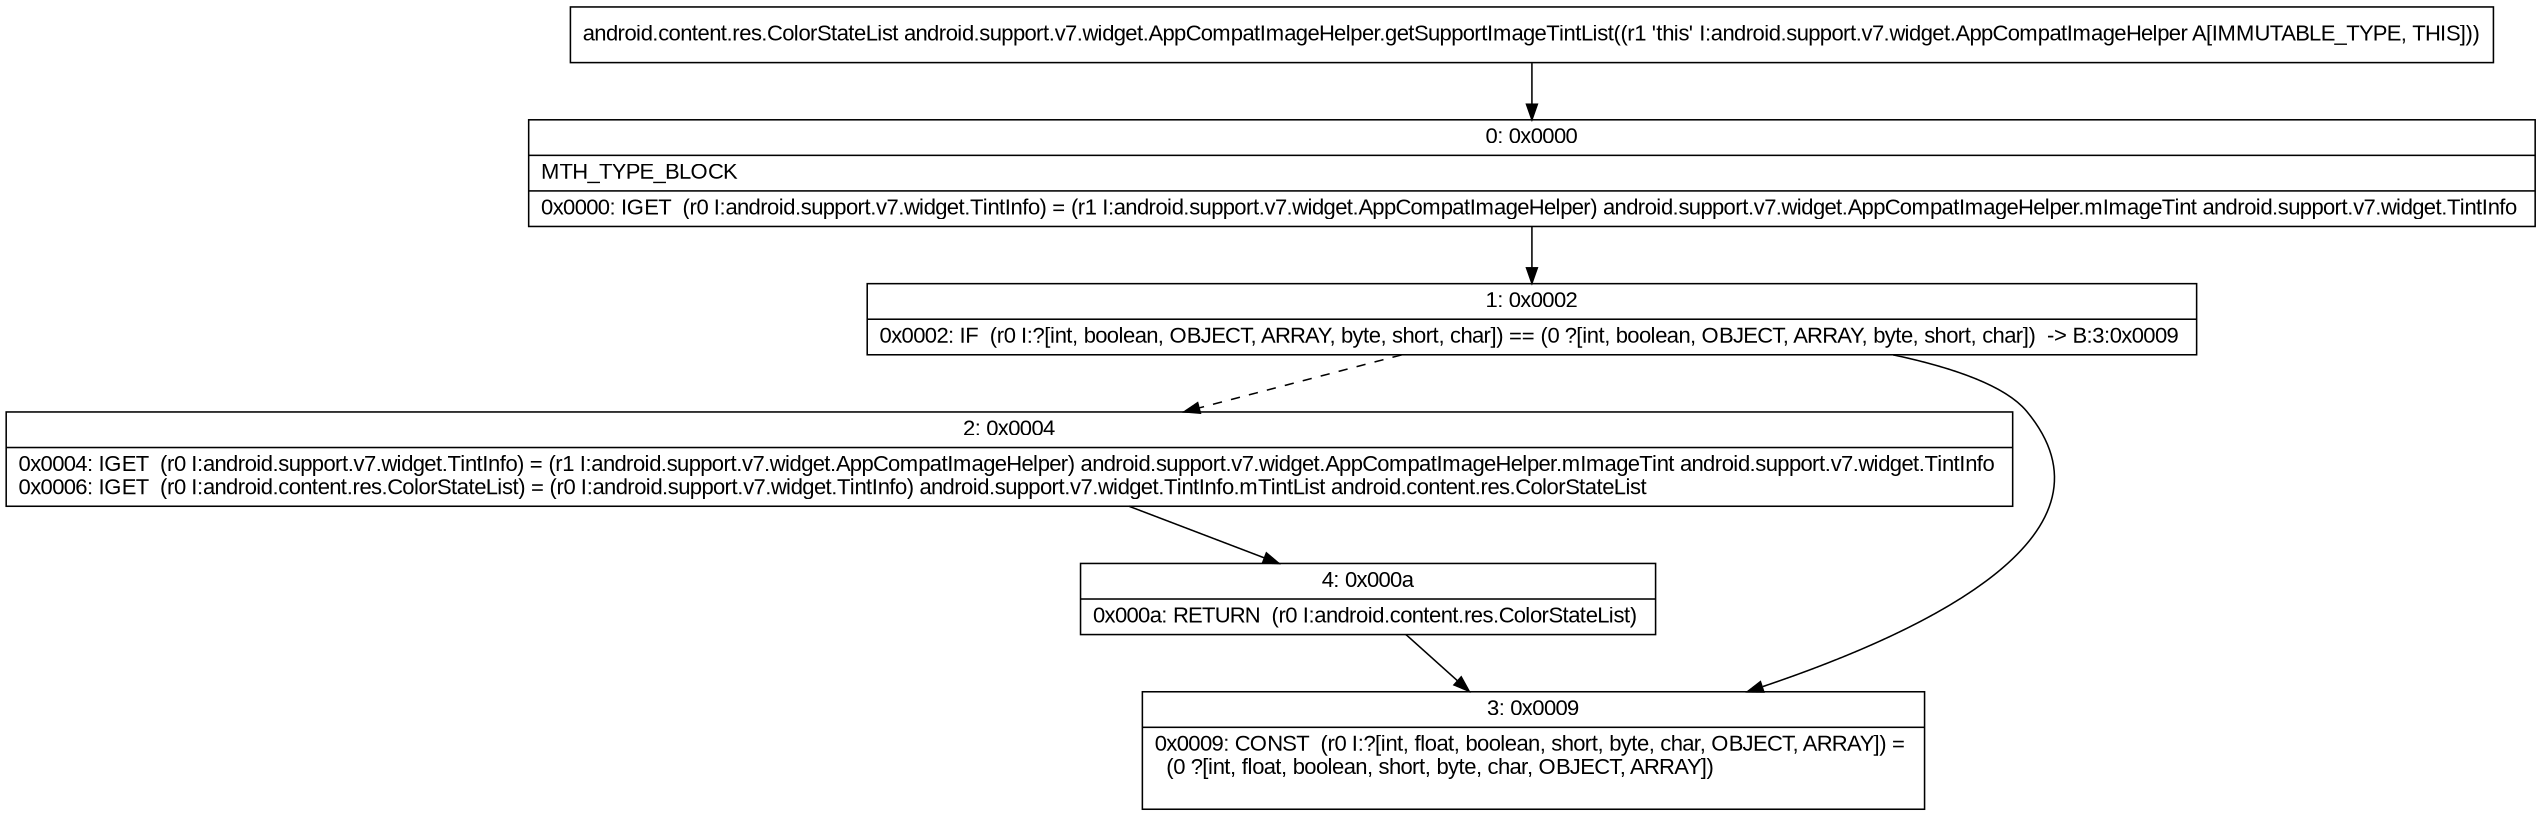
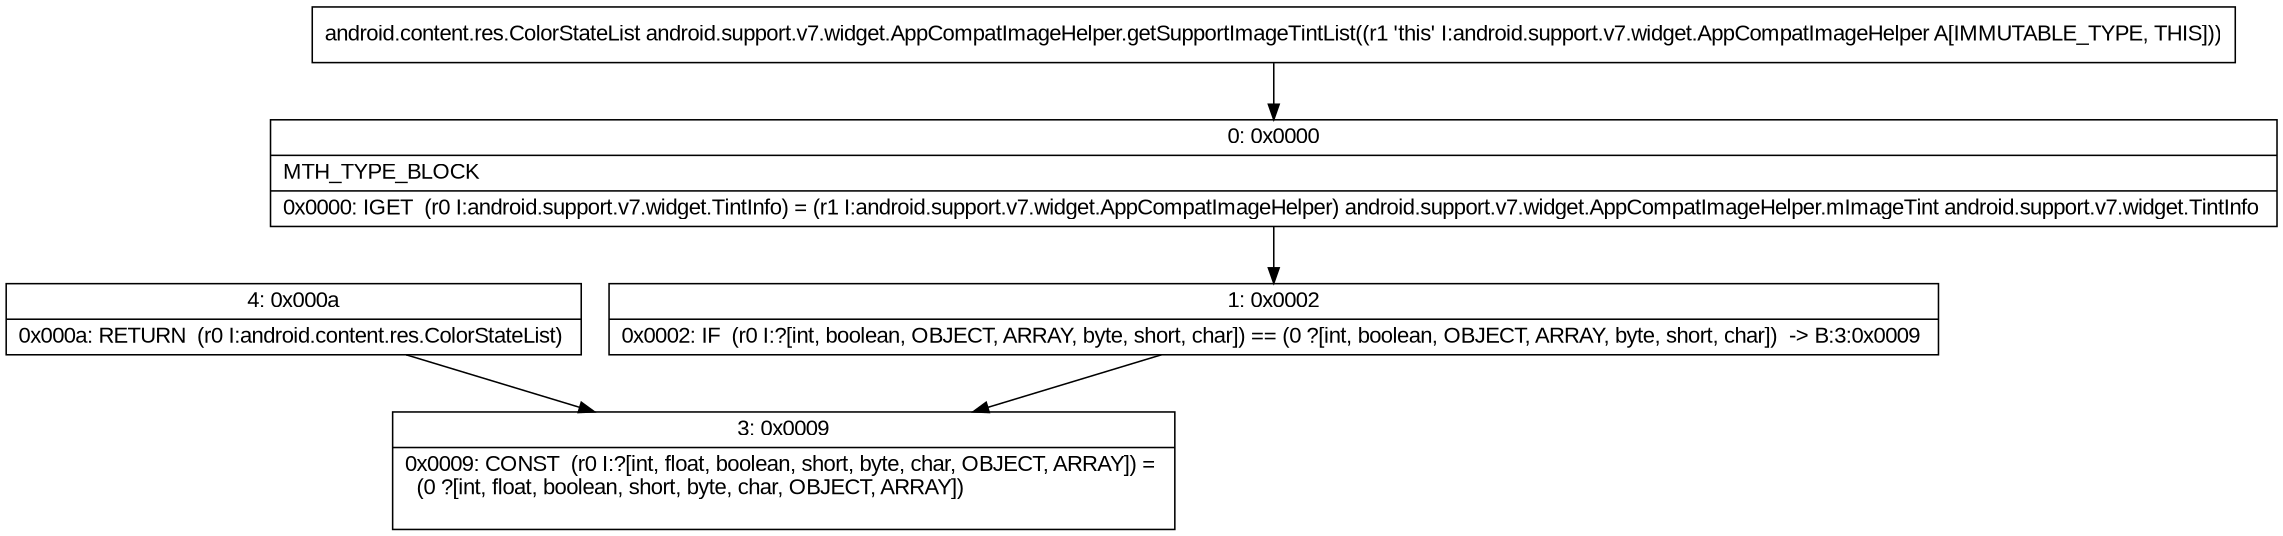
(1009, 459) -> none
